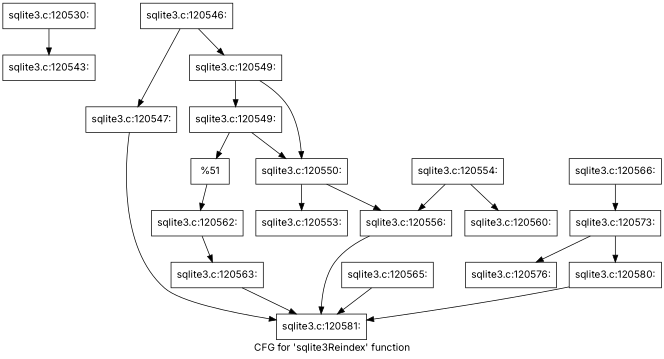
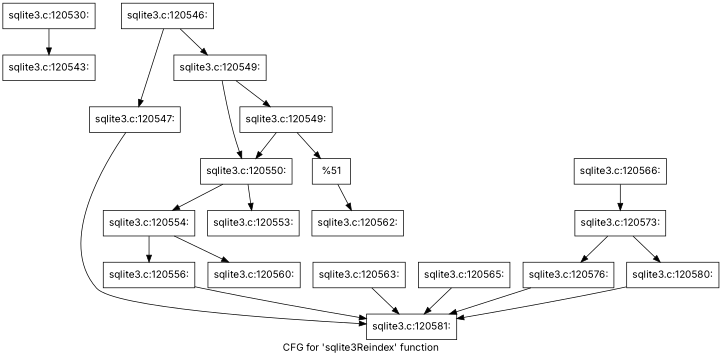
(350, 196) -> (201, 196)
(206, 246) -> none
none -> (494, 300)
